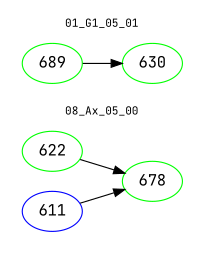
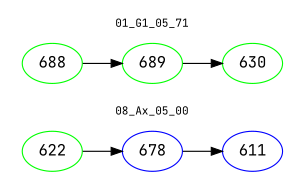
(102, 24) -> (152, 24)
none -> (52, 63)
(152, 181) -> (152, 151)
(97, 198) -> (197, 151)
